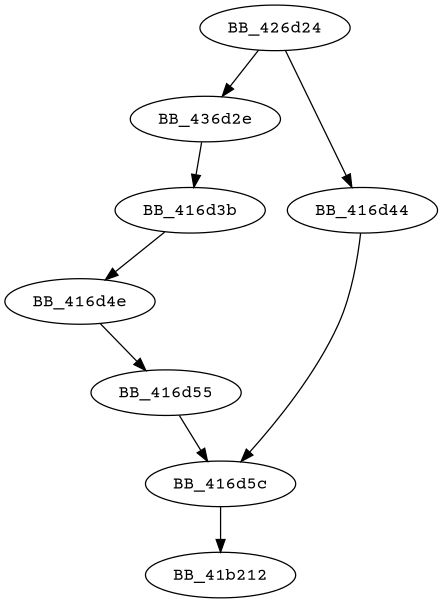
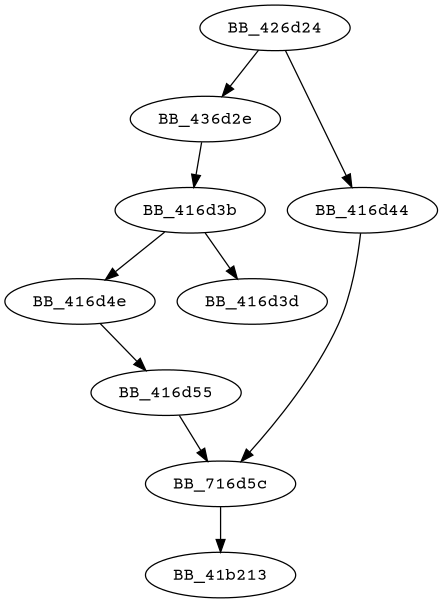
none -> (252, 301)
(221, 484) -> (221, 484)
(221, 575) -> (221, 575)
